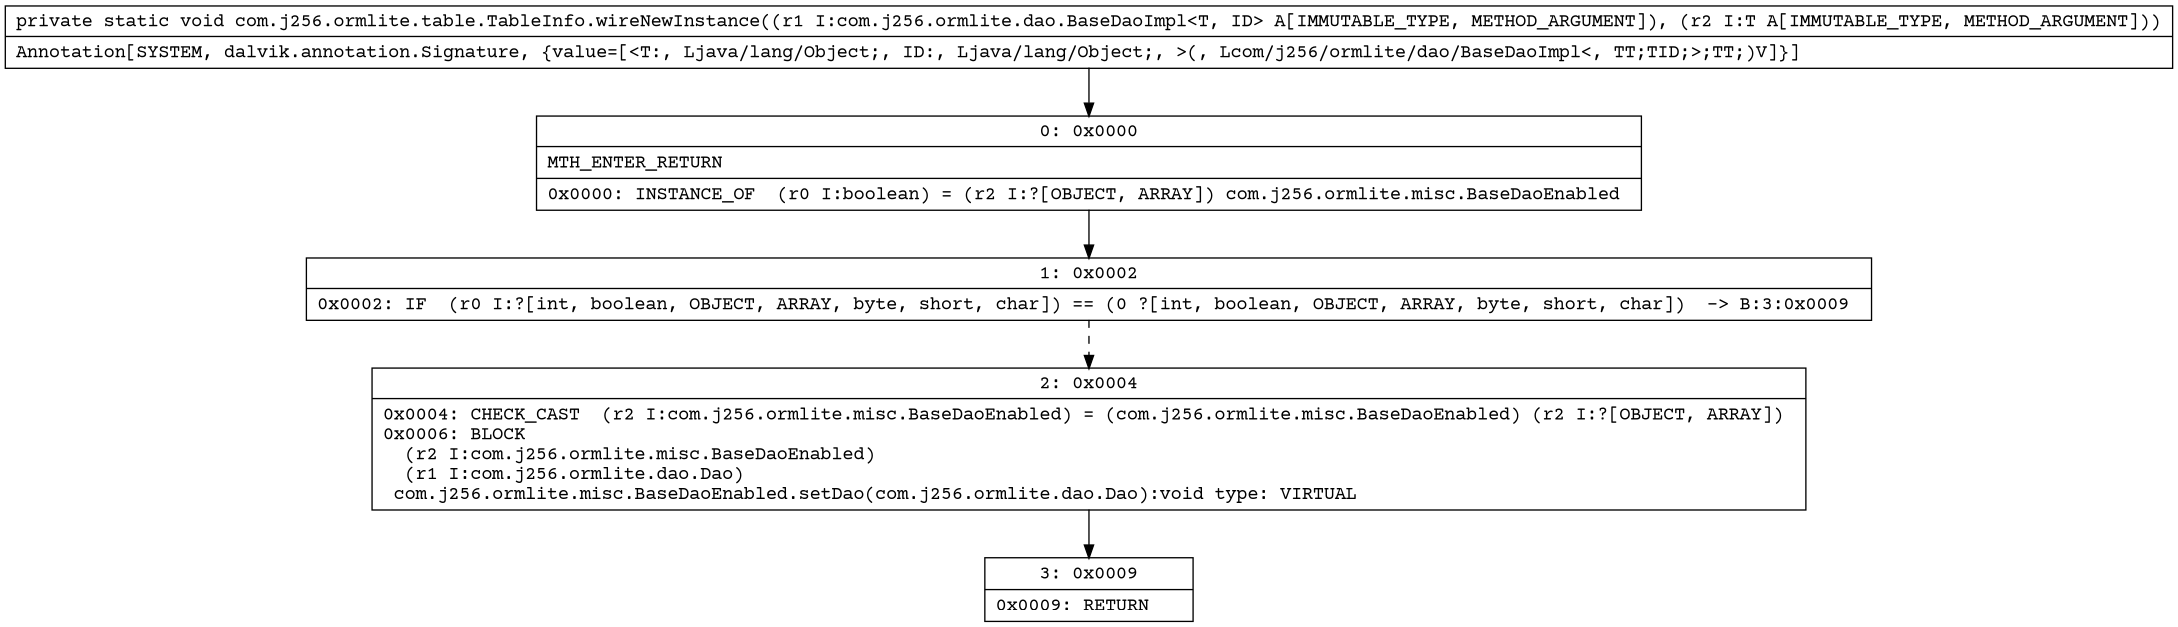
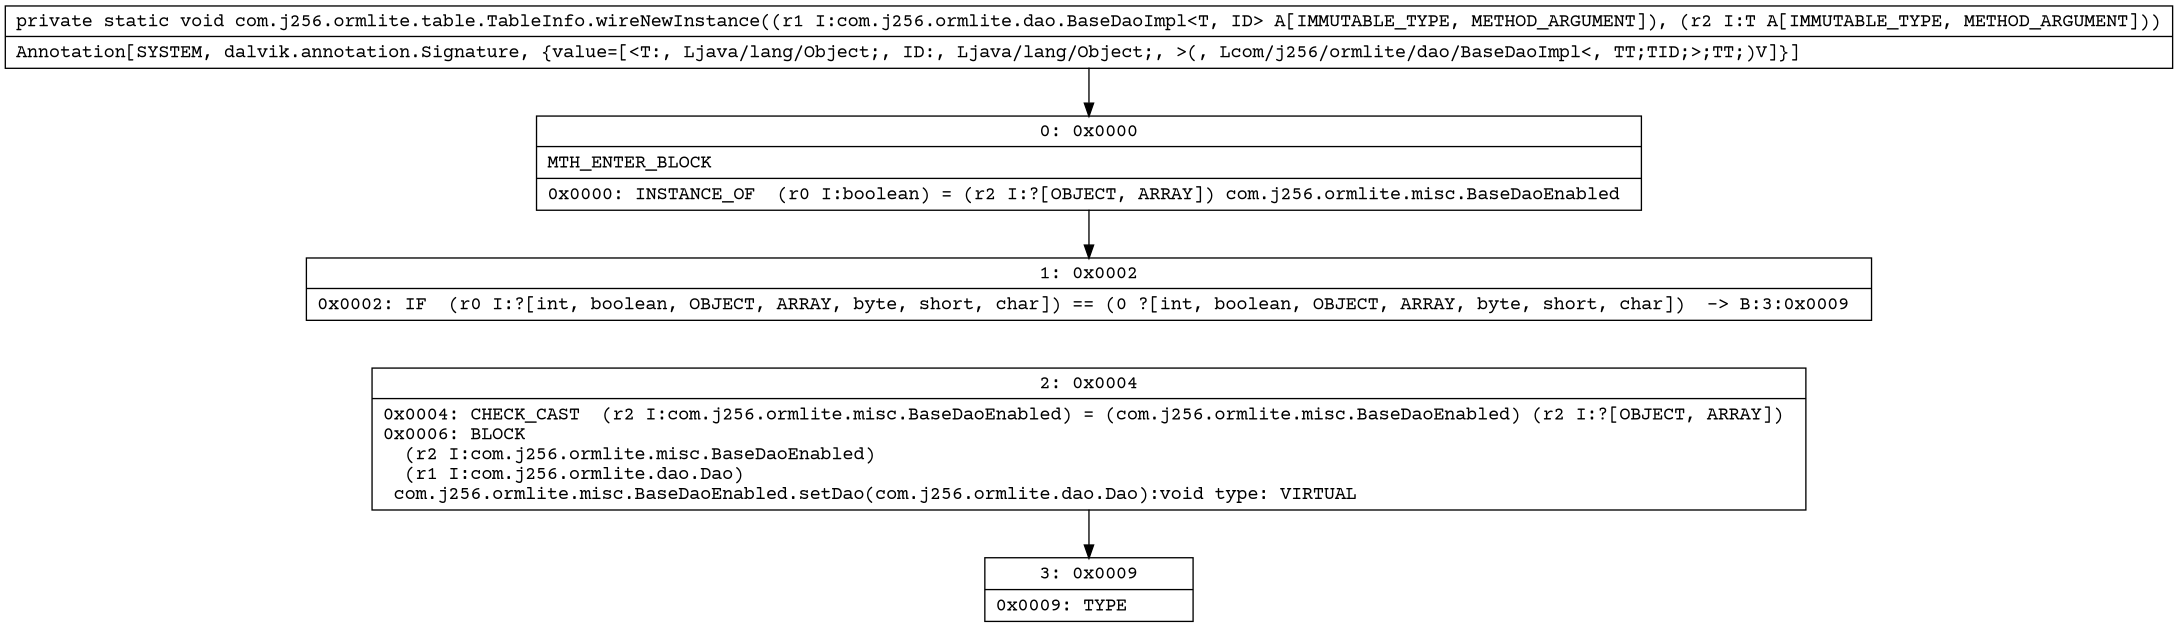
(635, 162) -> (629, 162)
(1089, 338) -> none
(1089, 605) -> (1078, 605)
